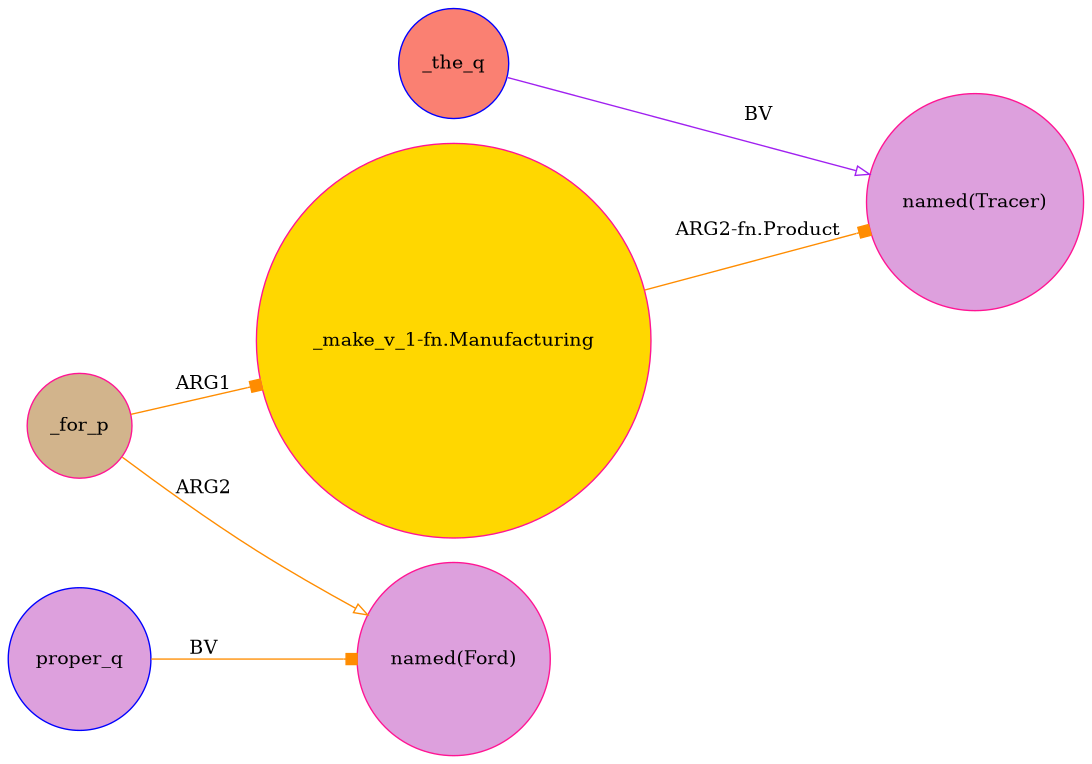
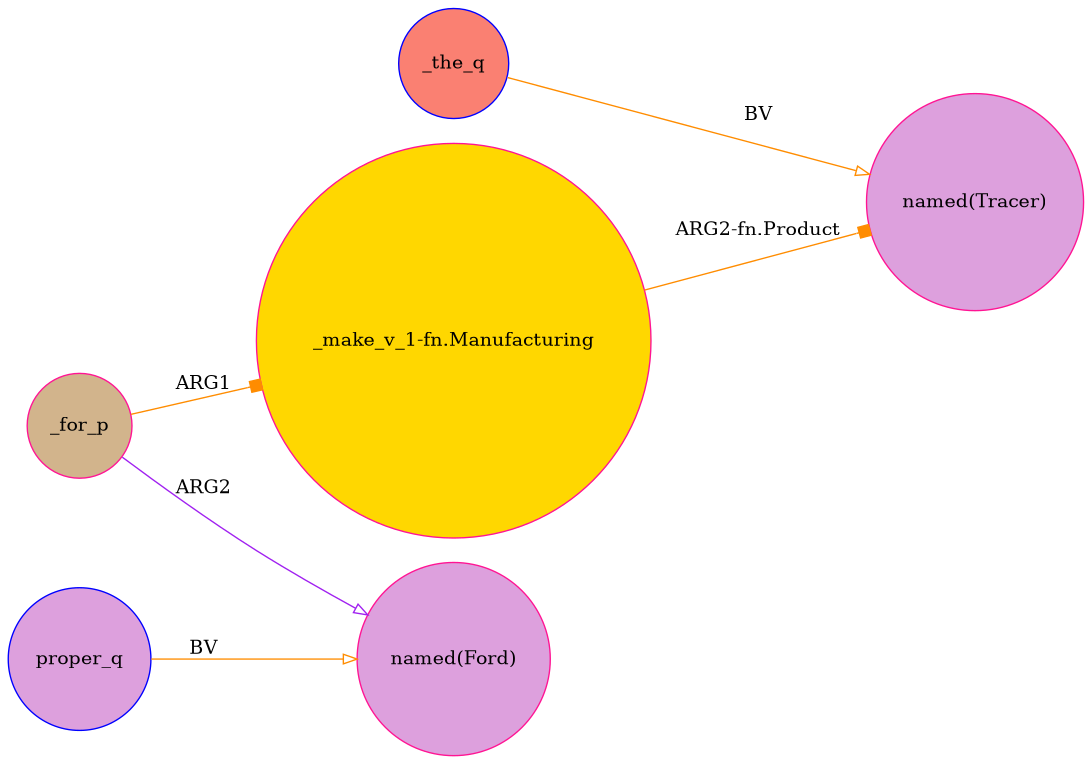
(682, 124) -> (682, 124)
(236, 537) -> (236, 537)
(247, 659) -> (247, 659)
